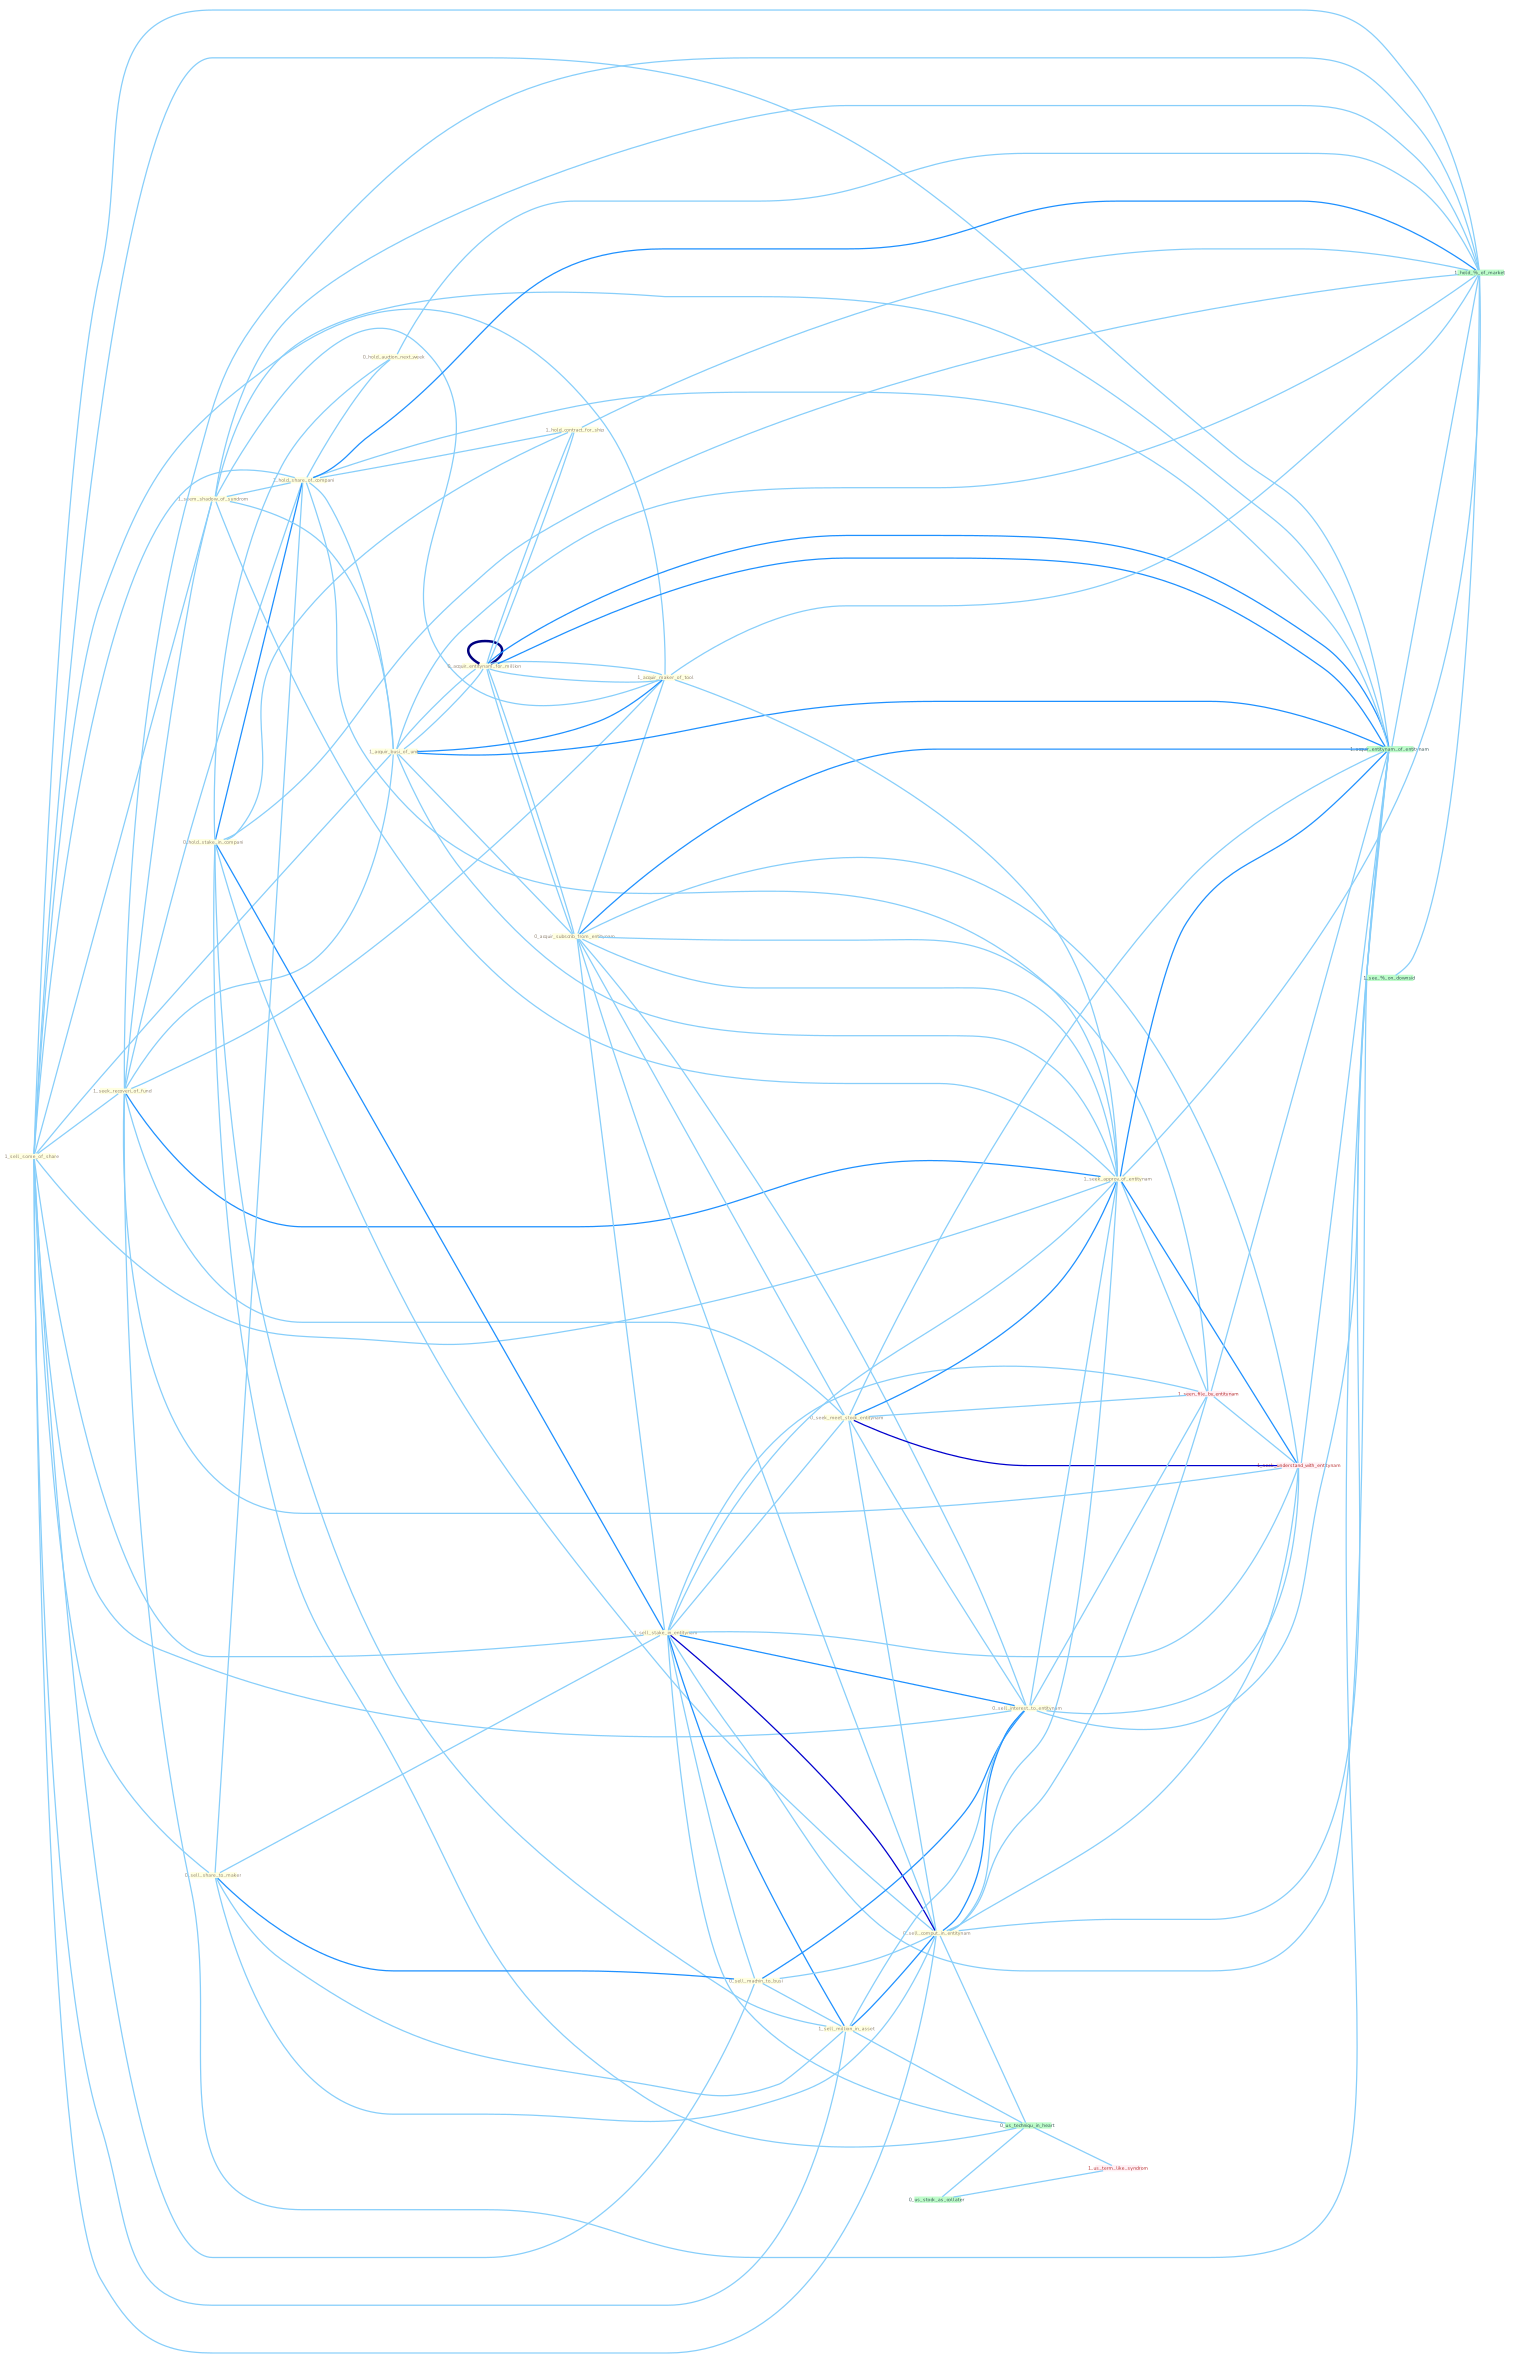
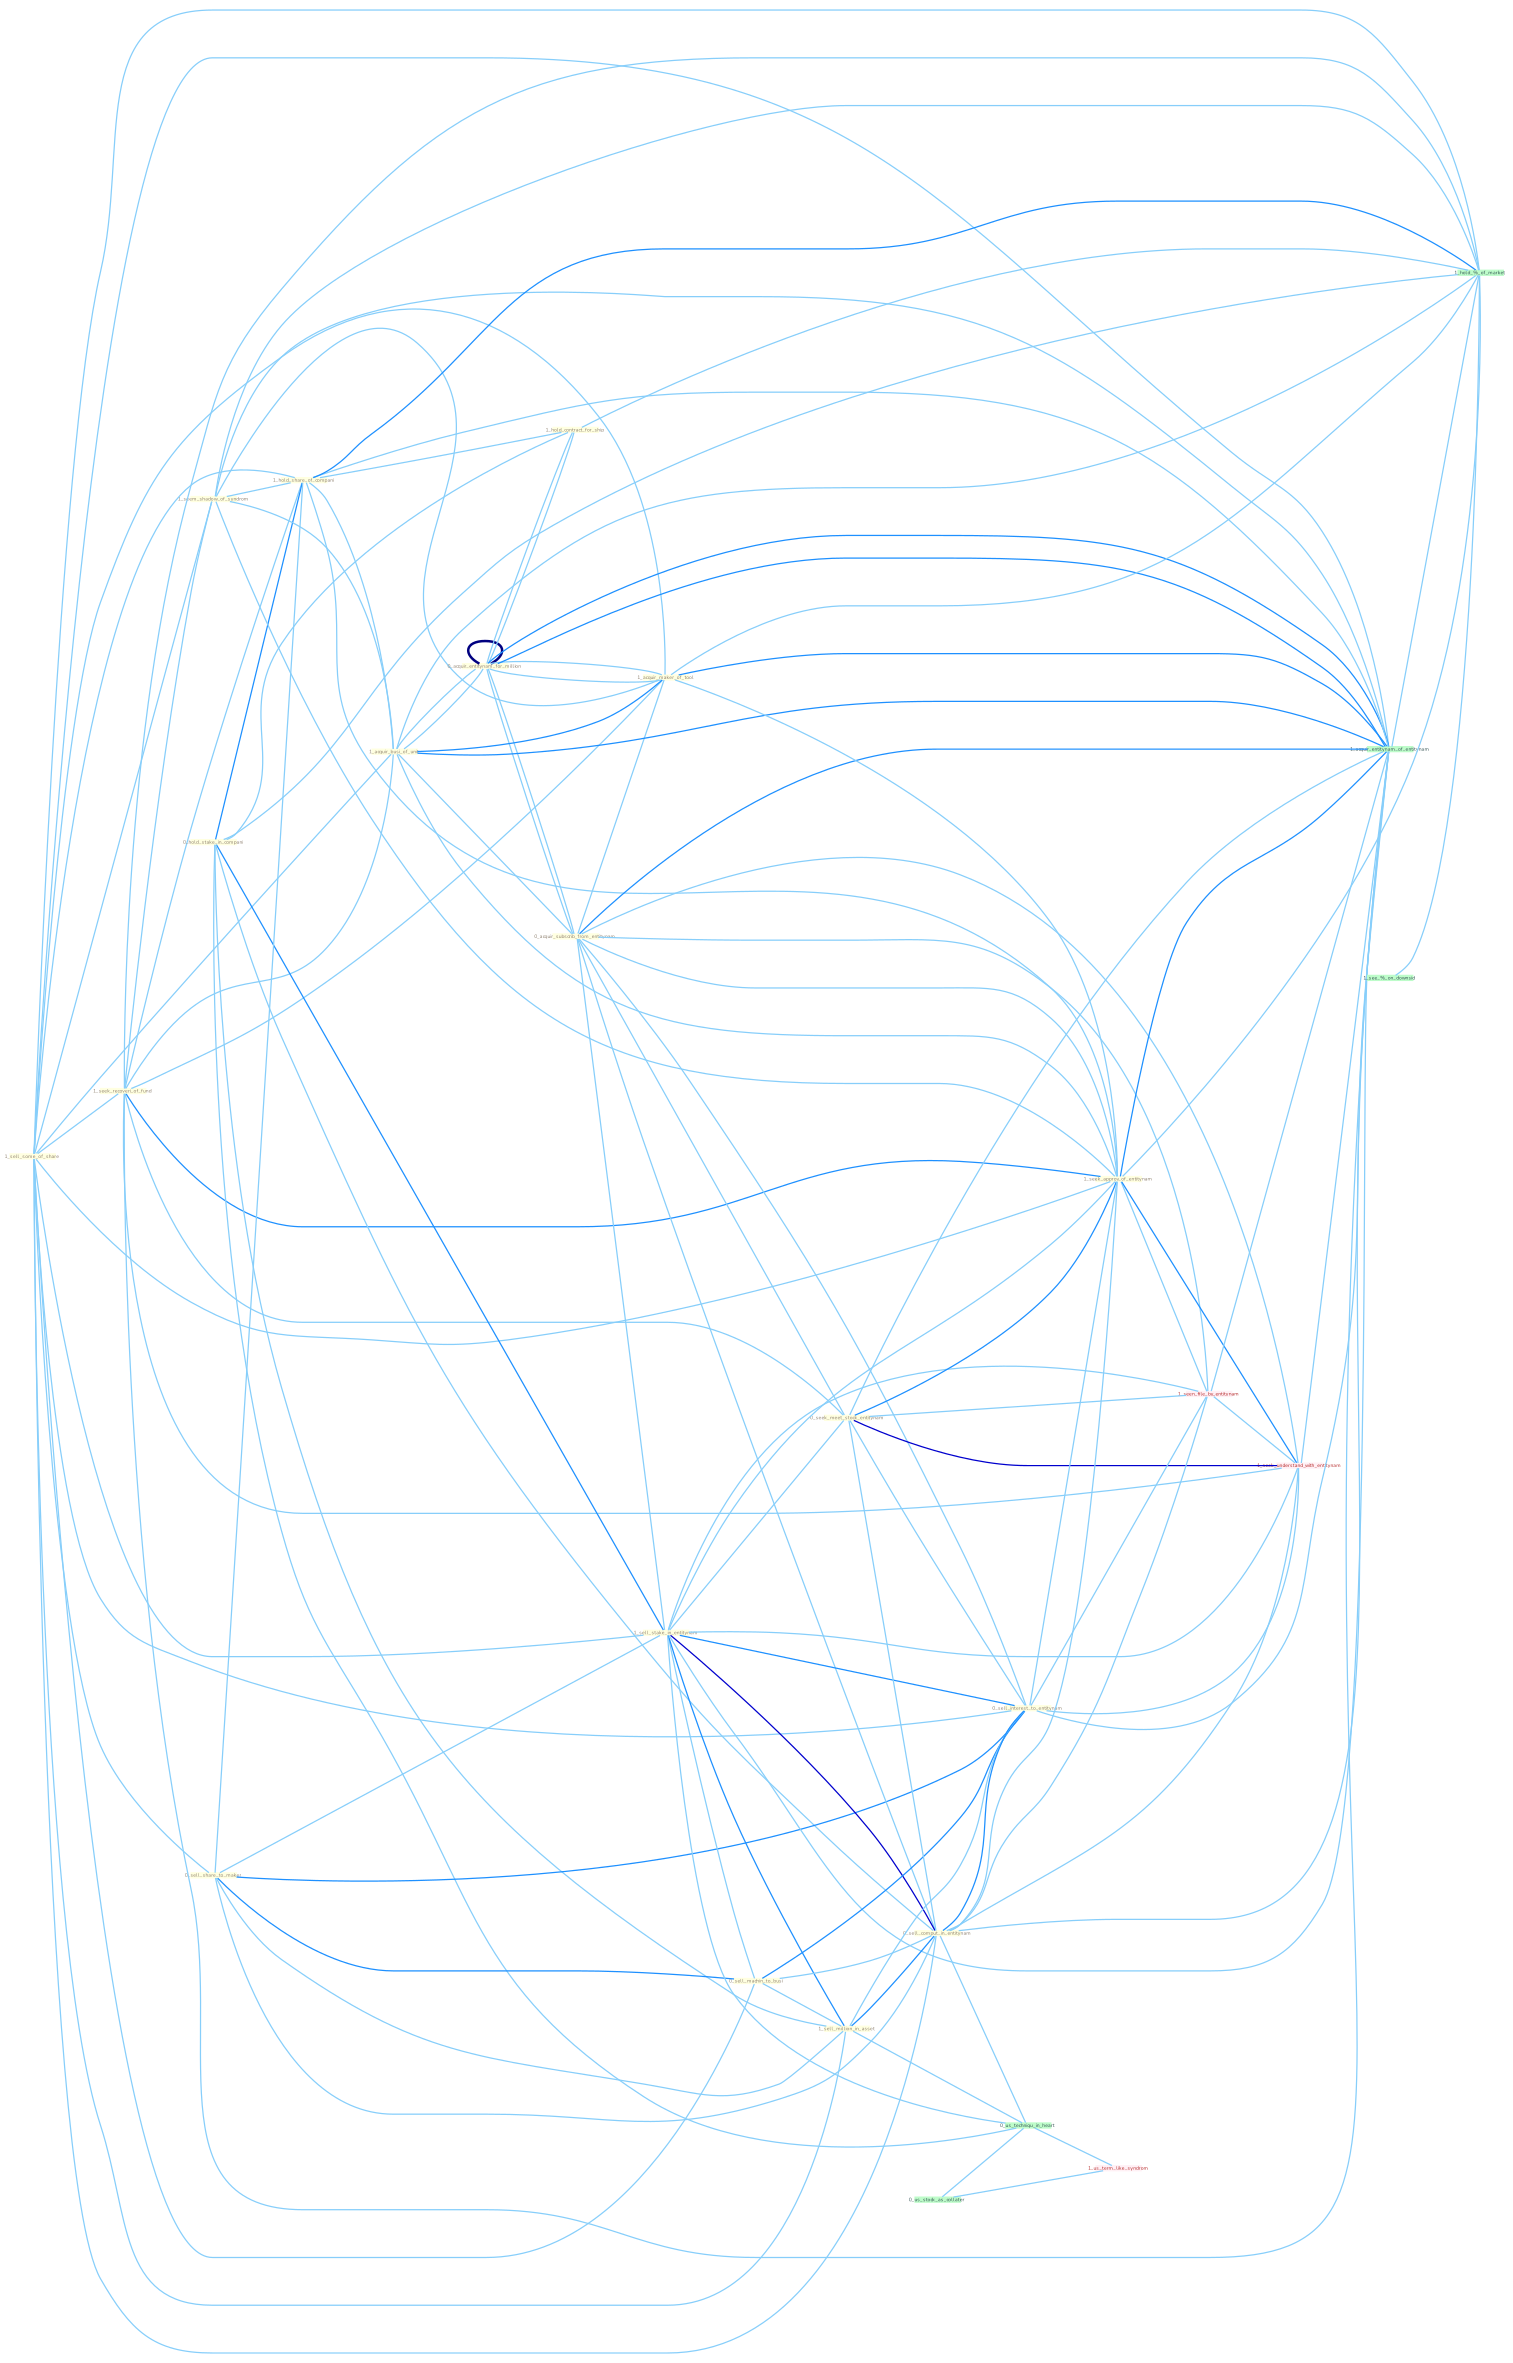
(395, 357) -> none
none -> (1048, 654)
none -> (649, 1861)
